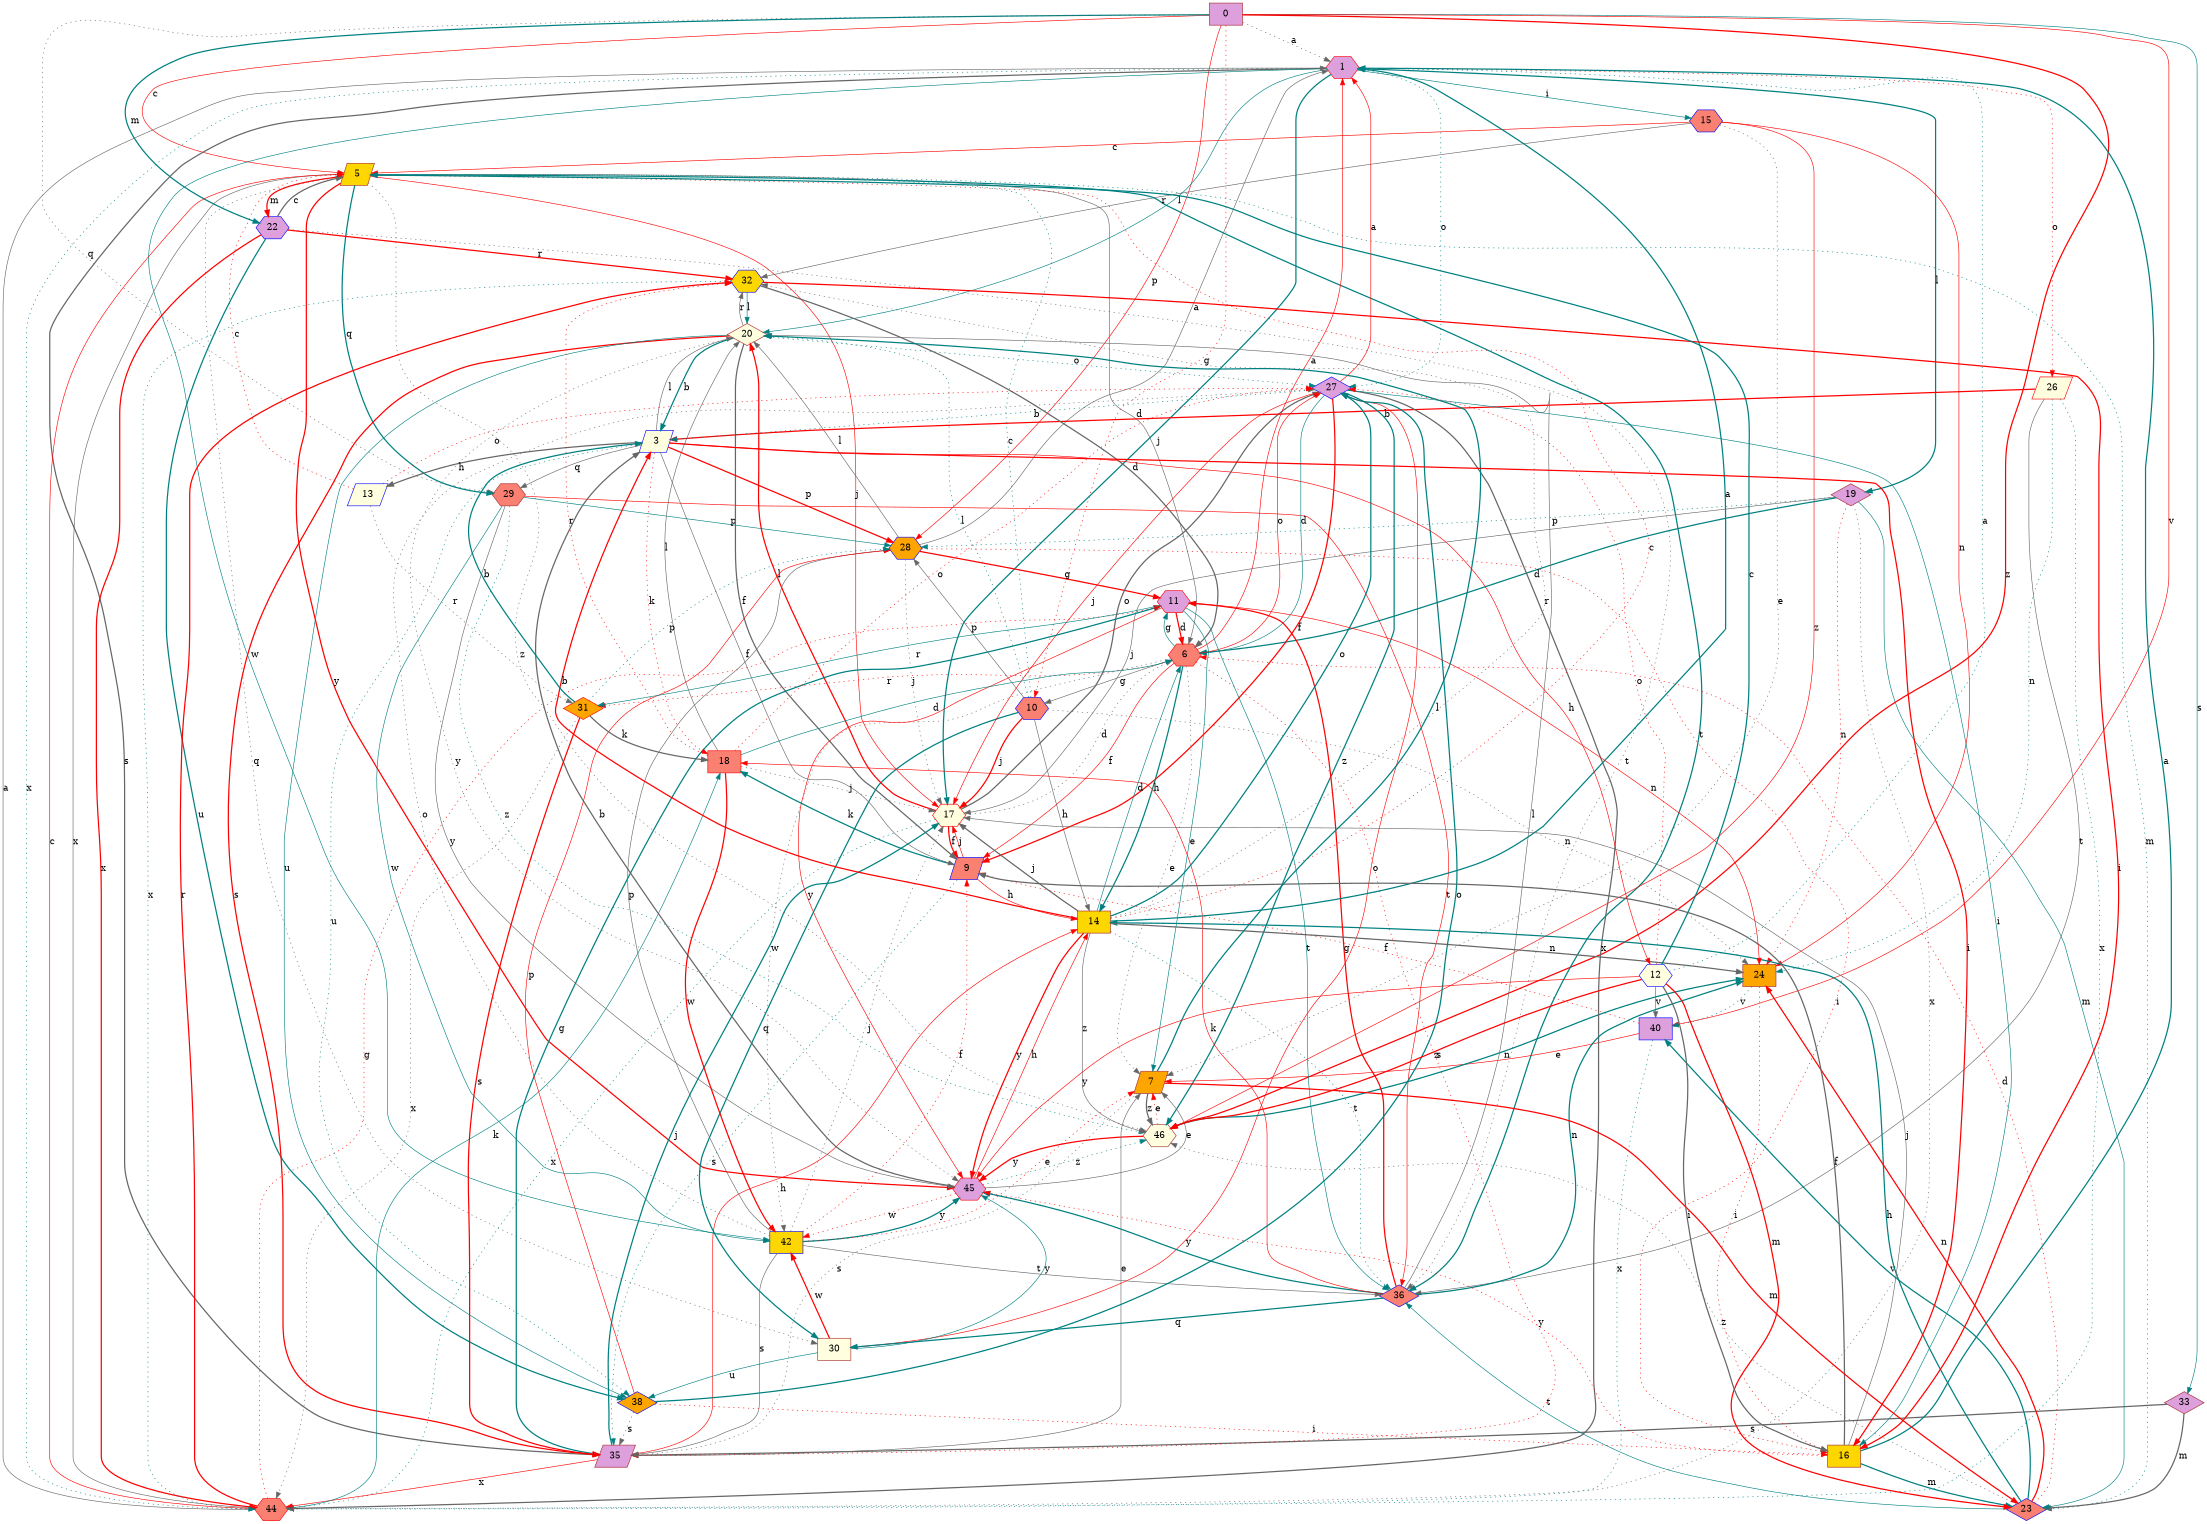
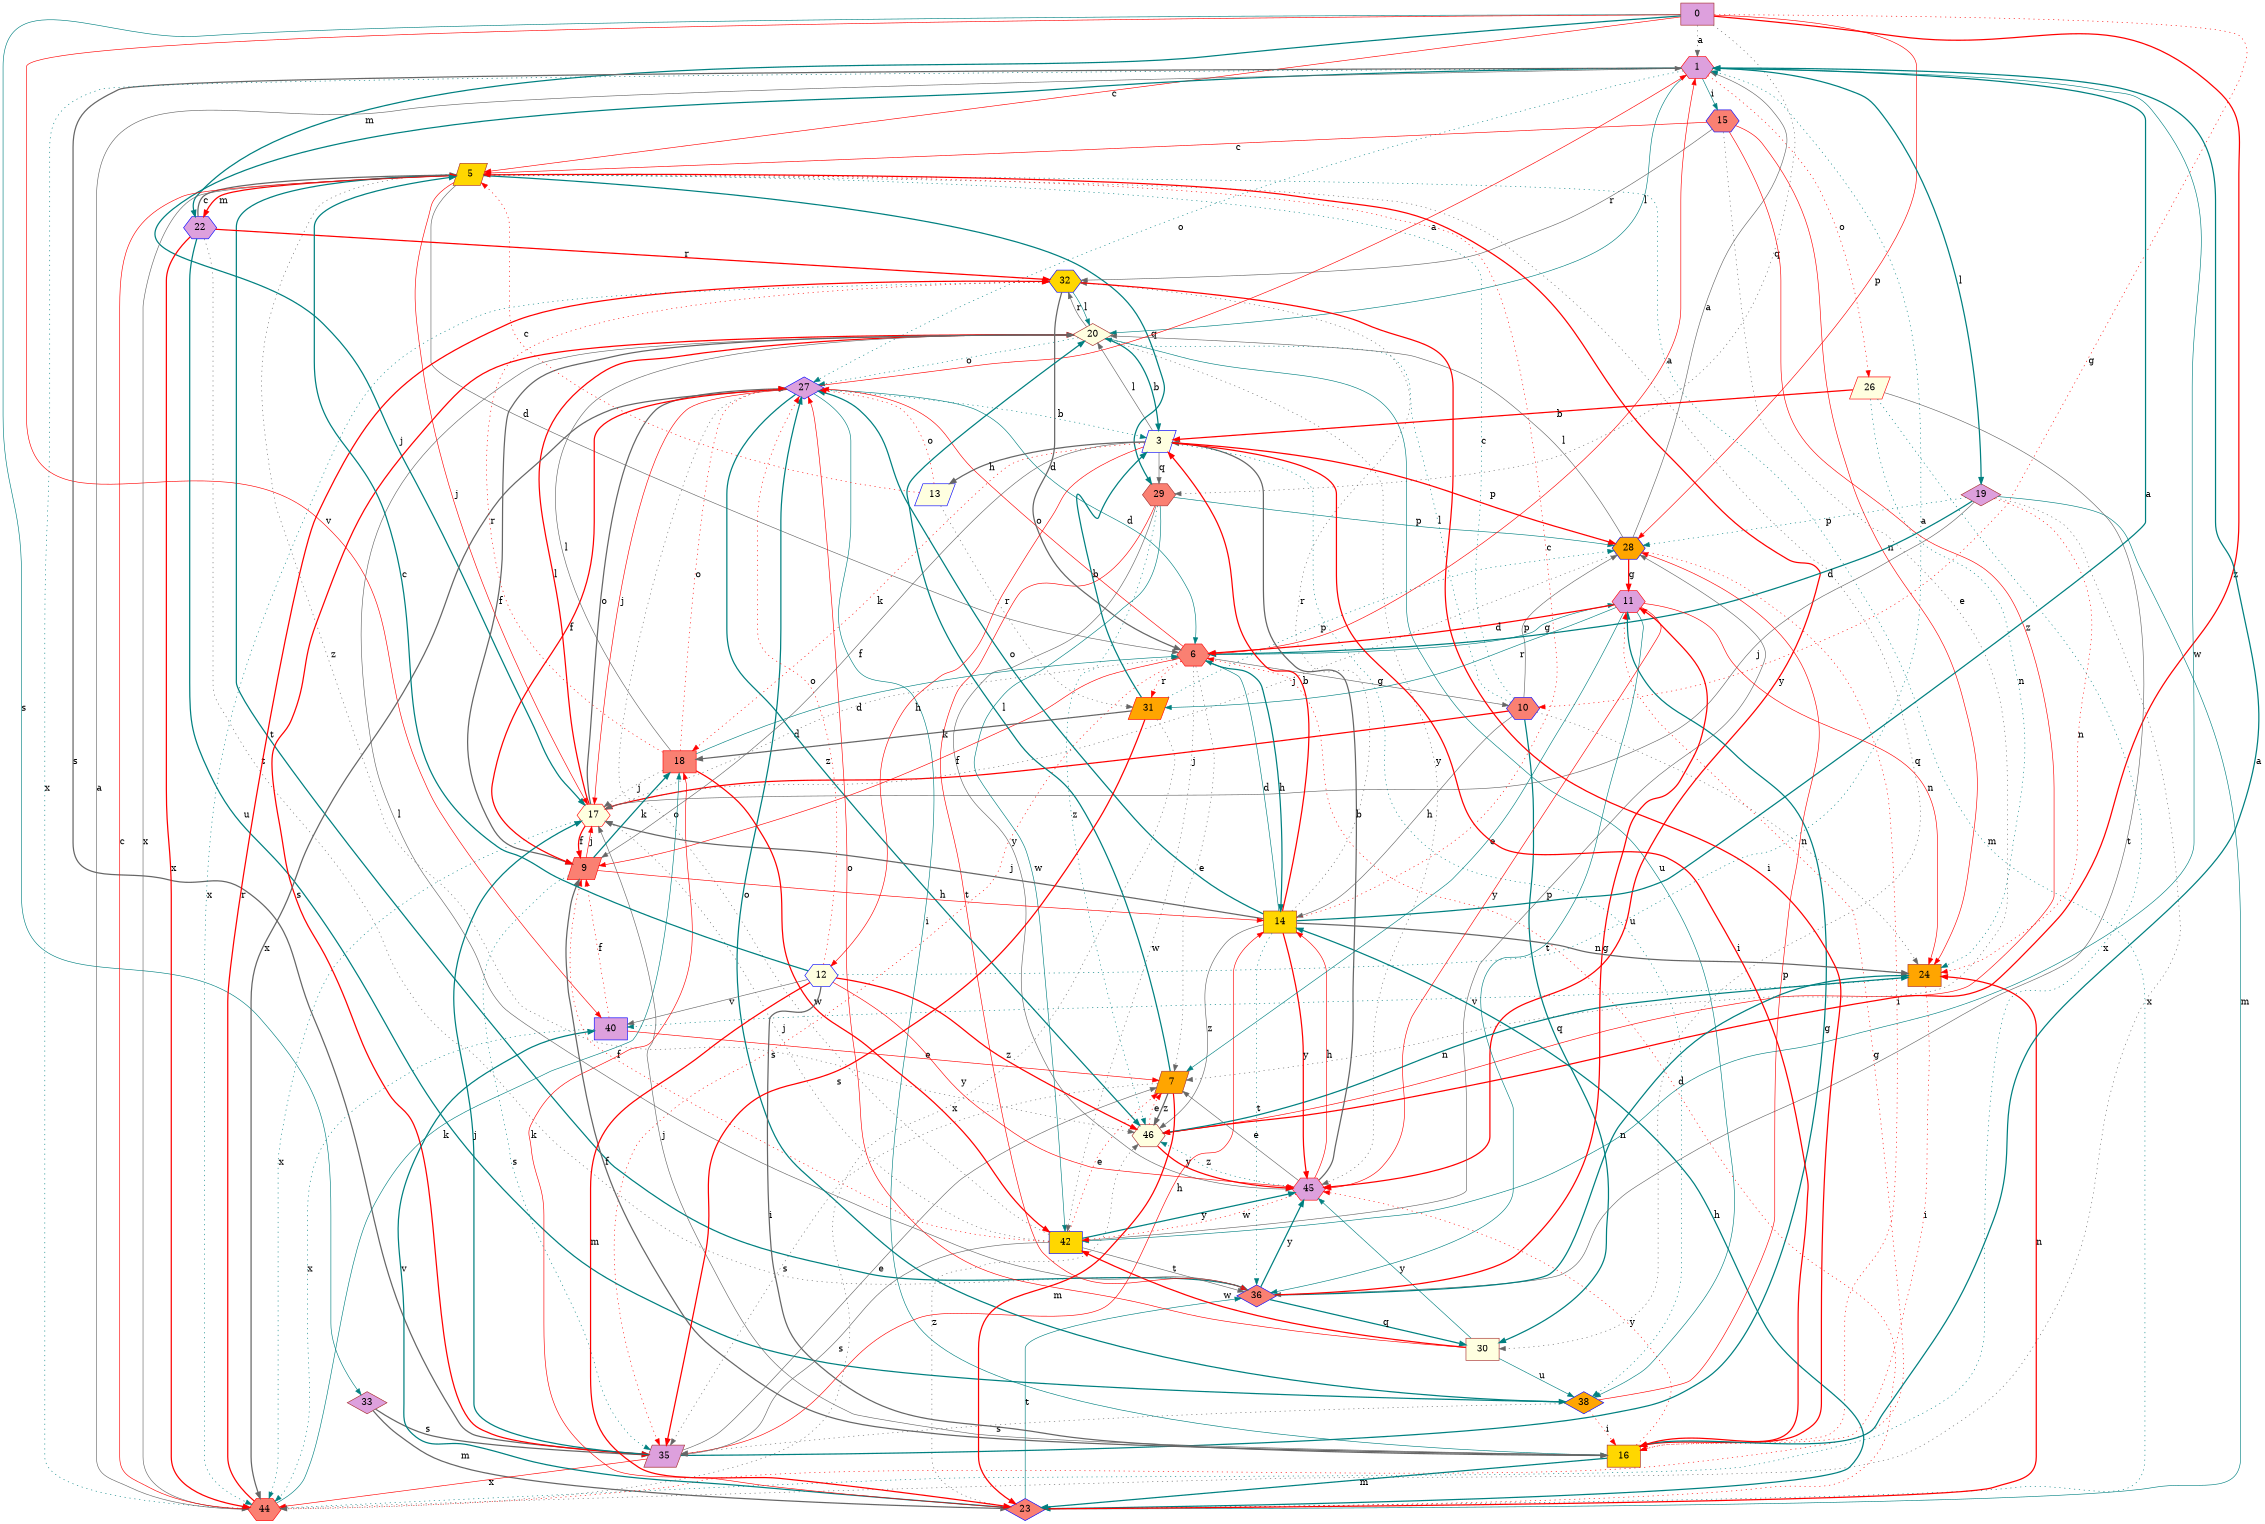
(583, 708) -> (1149, 708)
(967, 869) -> (584, 869)
(1201, 909) -> (544, 1296)
